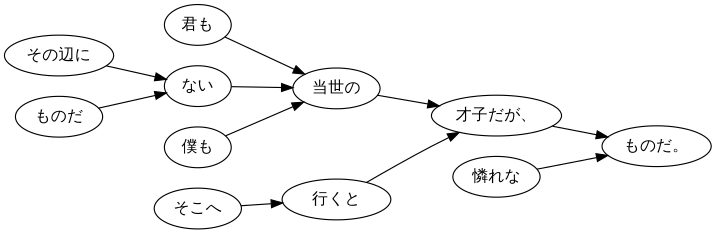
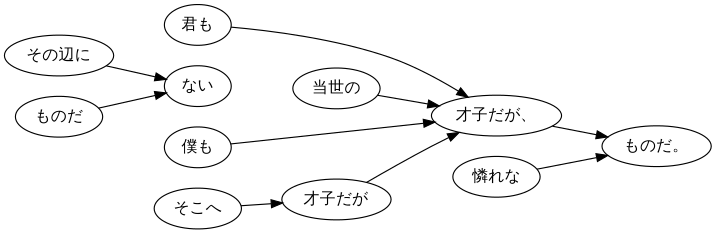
(260, 53) -> (349, 46)
(256, 87) -> none
(259, 121) -> (327, 134)
(336, 199) -> (336, 199)
